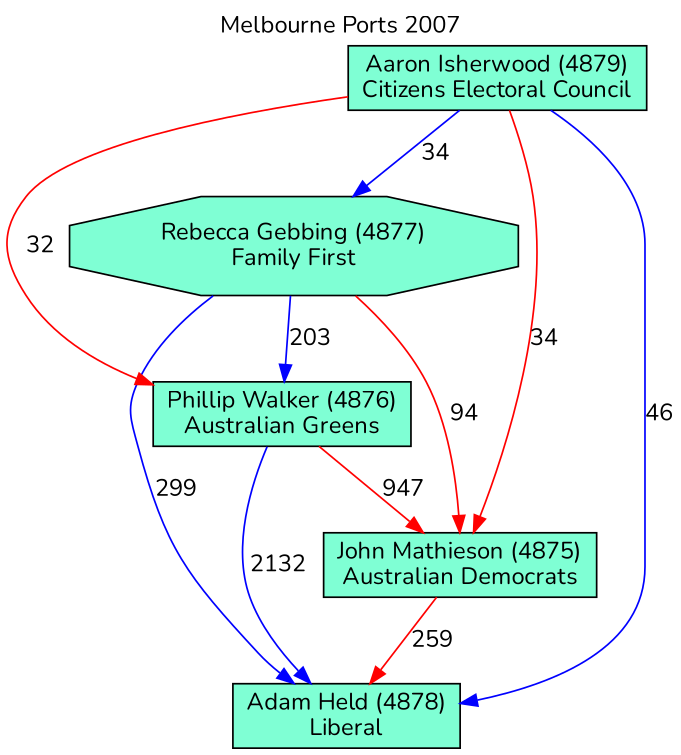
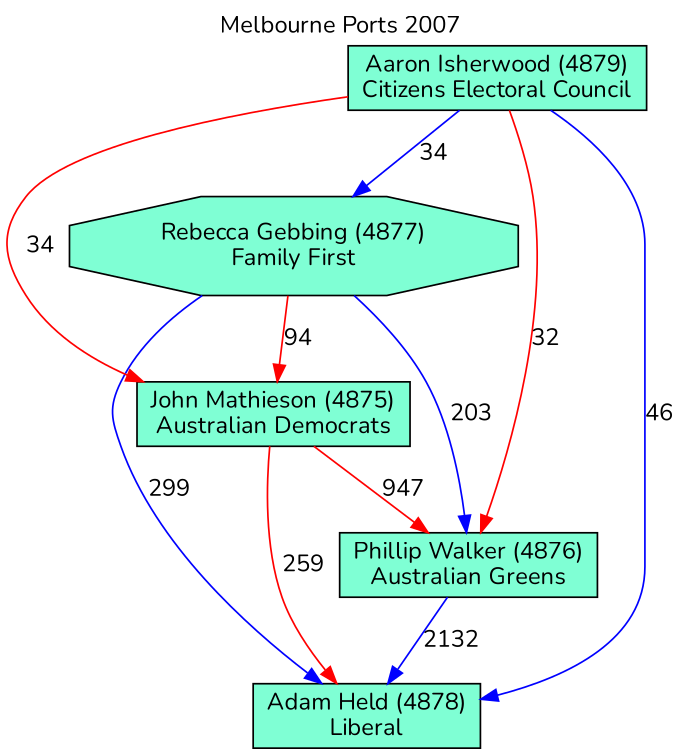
(364, 484) -> (364, 484)
